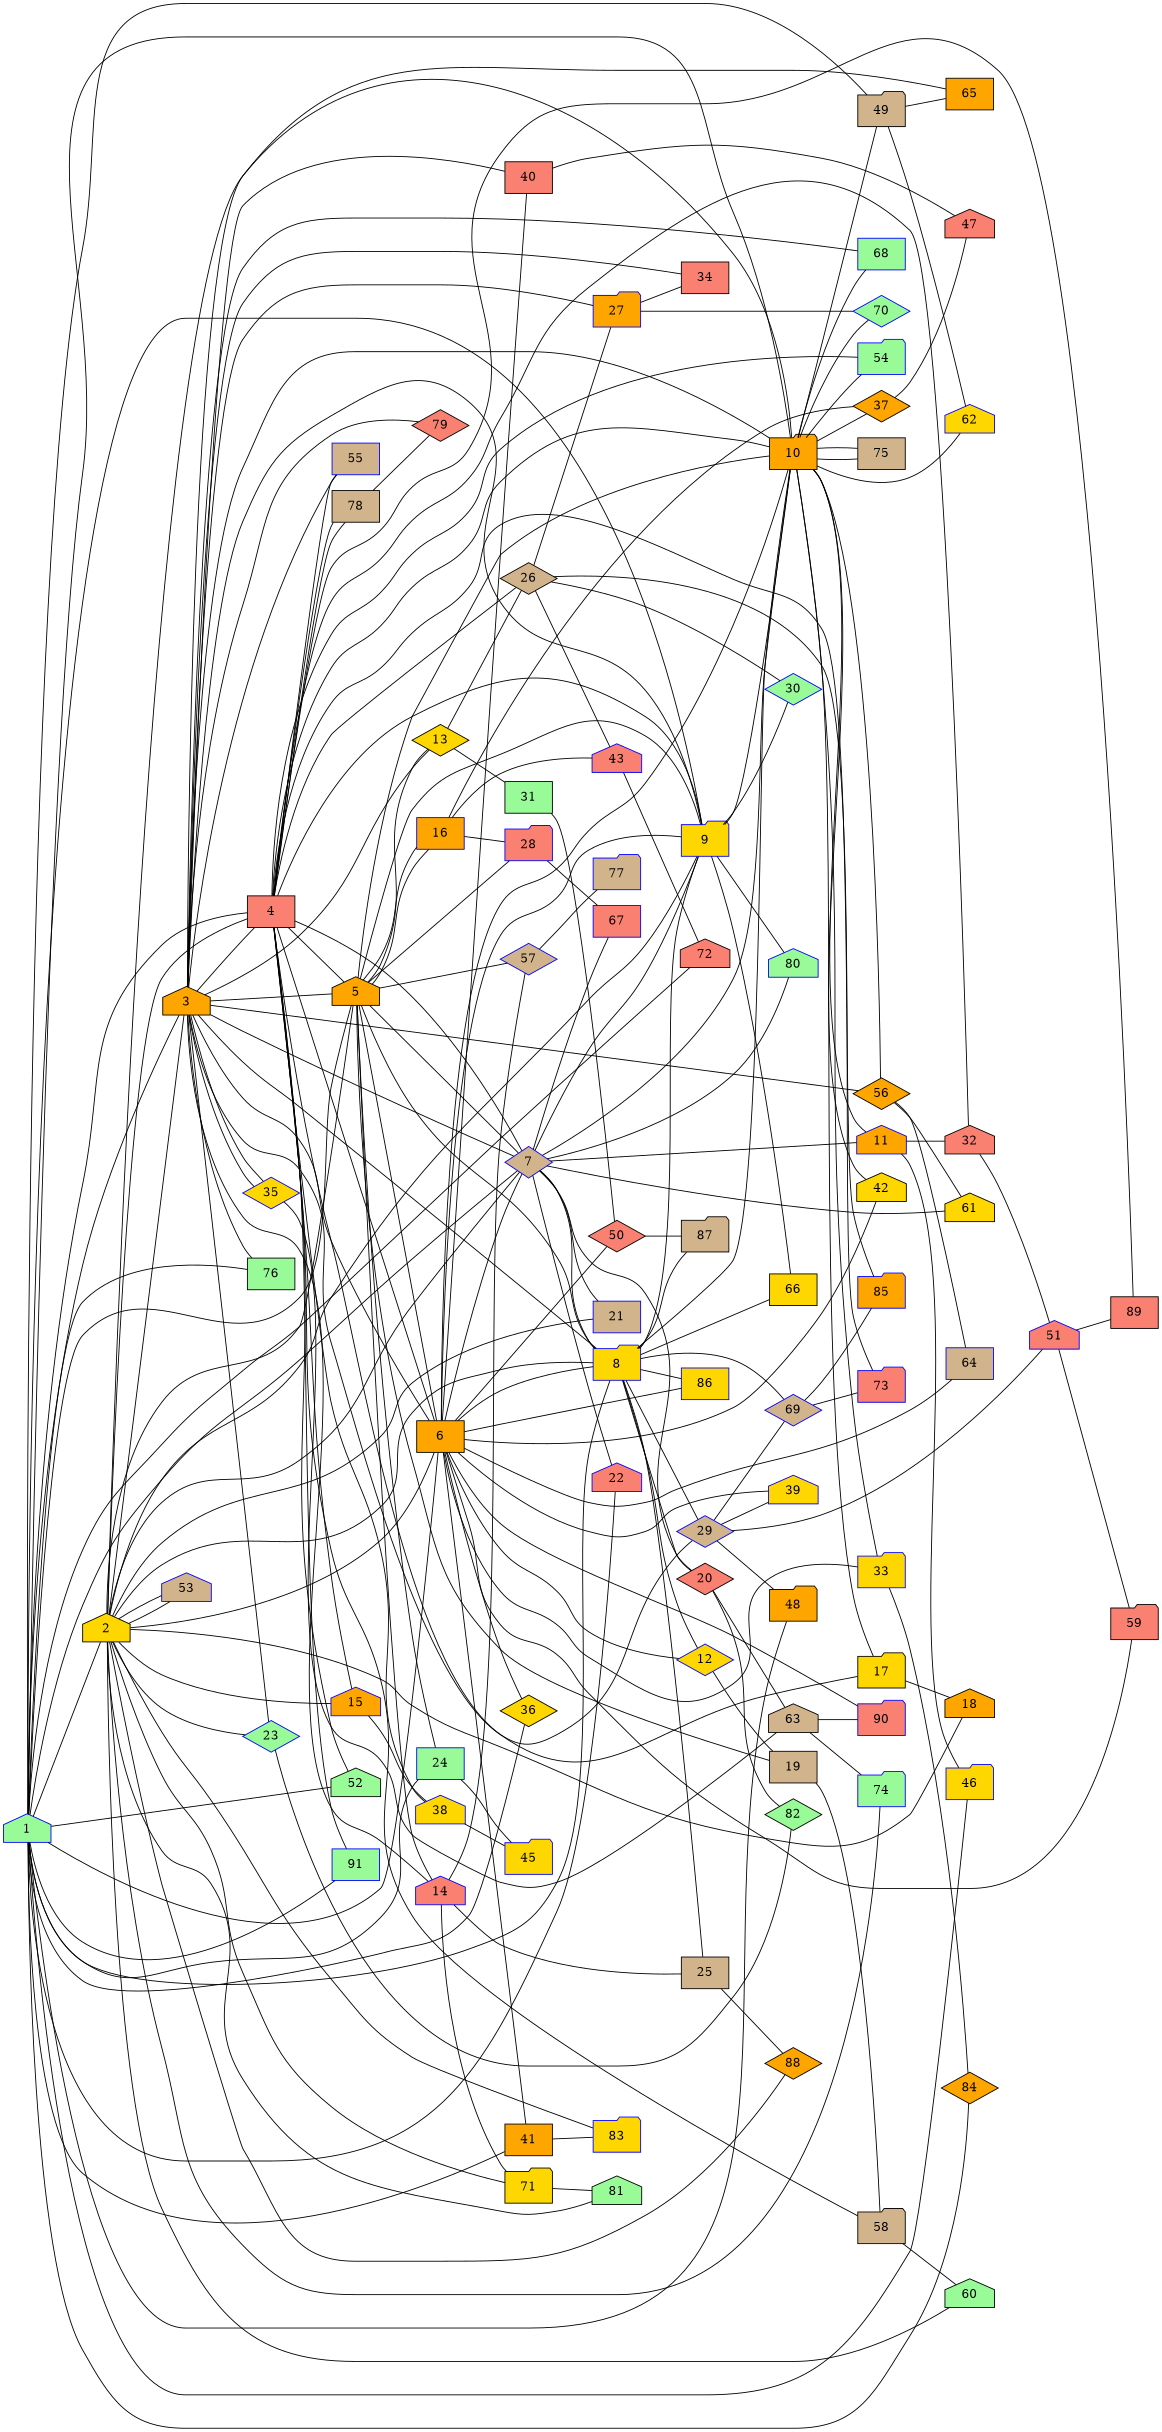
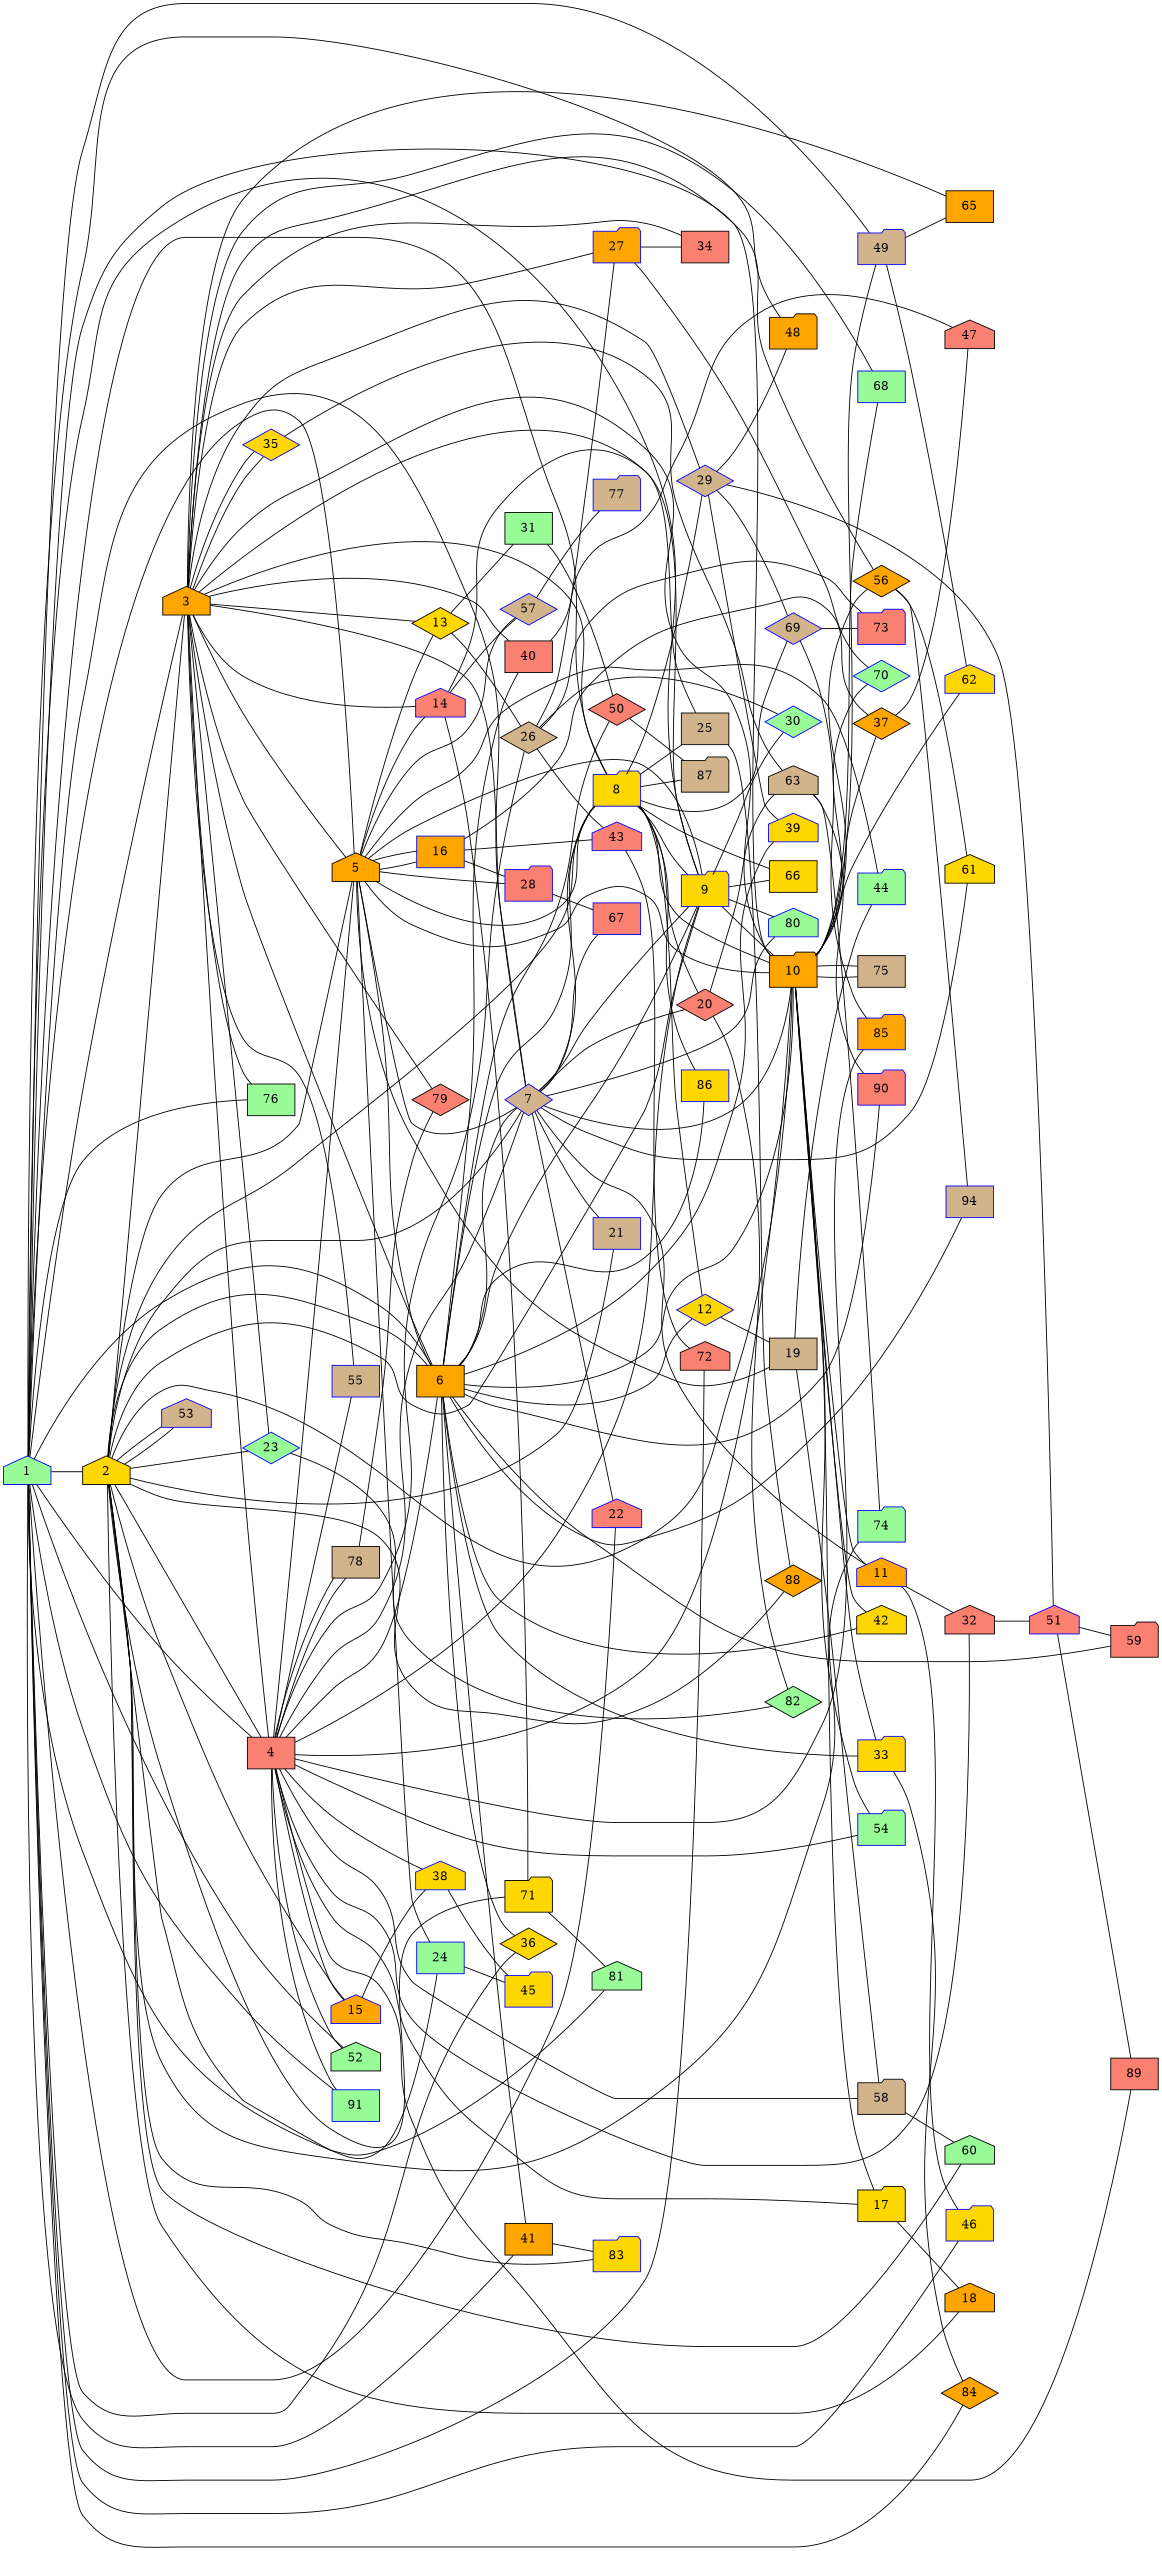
(882, 111) -> (882, 249)
none -> (882, 889)
(970, 1364) -> (970, 1202)
